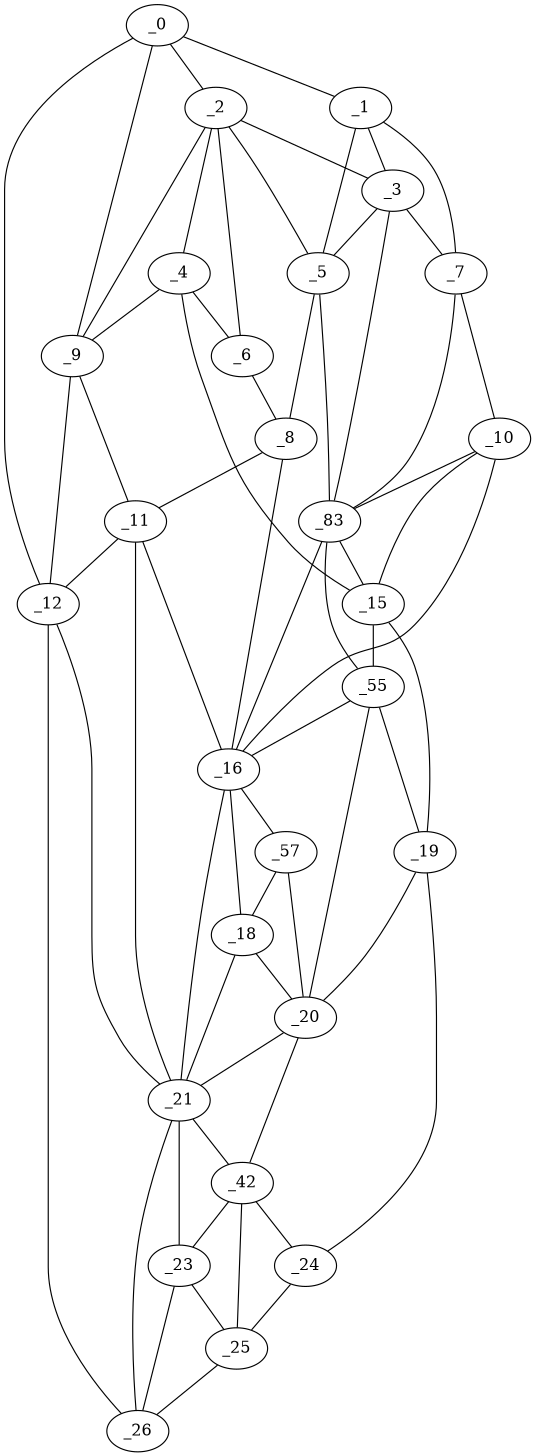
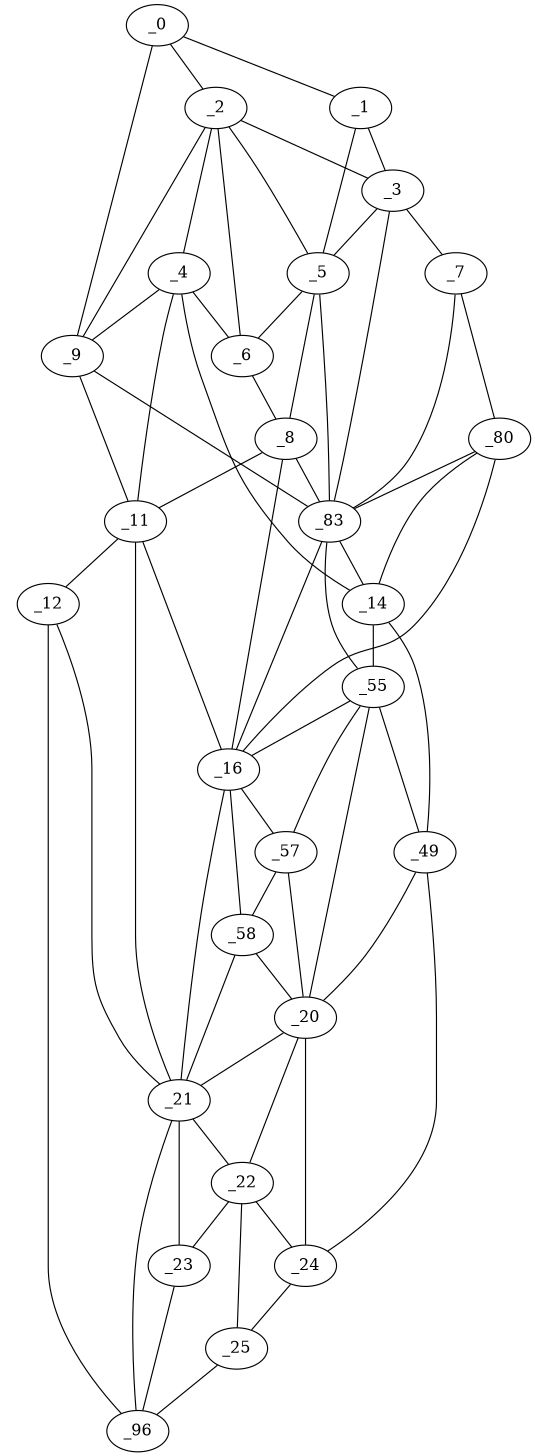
(438, 177) -> none
(5, 286) -> none
none -> (280, 315)
none -> (152, 397)
(500, 439) -> (500, 439)
(60, 480) -> (201, 439)
none -> (308, 480)
(373, 604) -> (373, 604)
none -> (323, 767)
(425, 852) -> (425, 852)
(242, 935) -> (242, 935)
none -> (306, 1142)
(242, 1183) -> (242, 1183)
(208, 1307) -> none
(138, 1431) -> (138, 1431)
